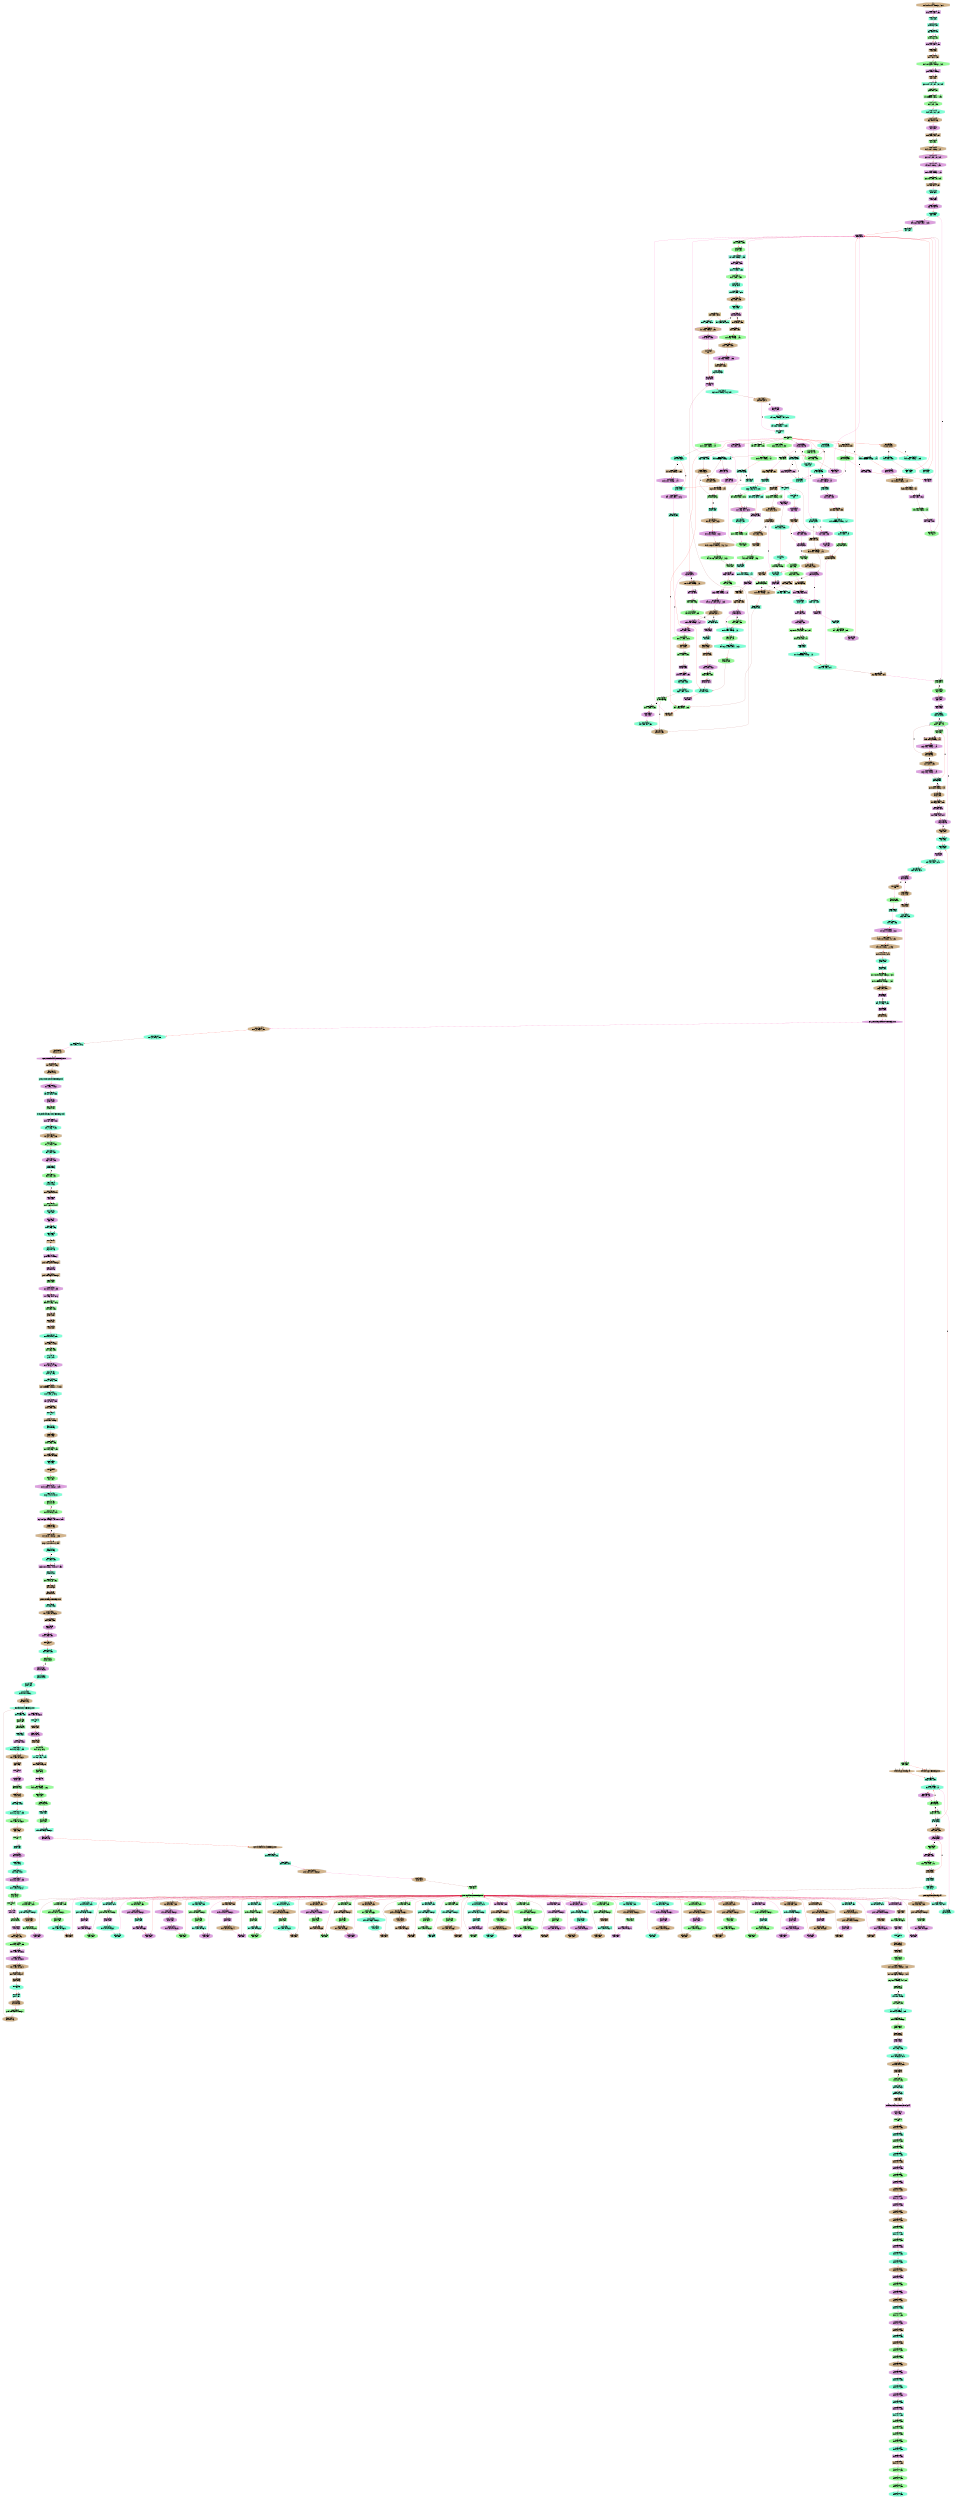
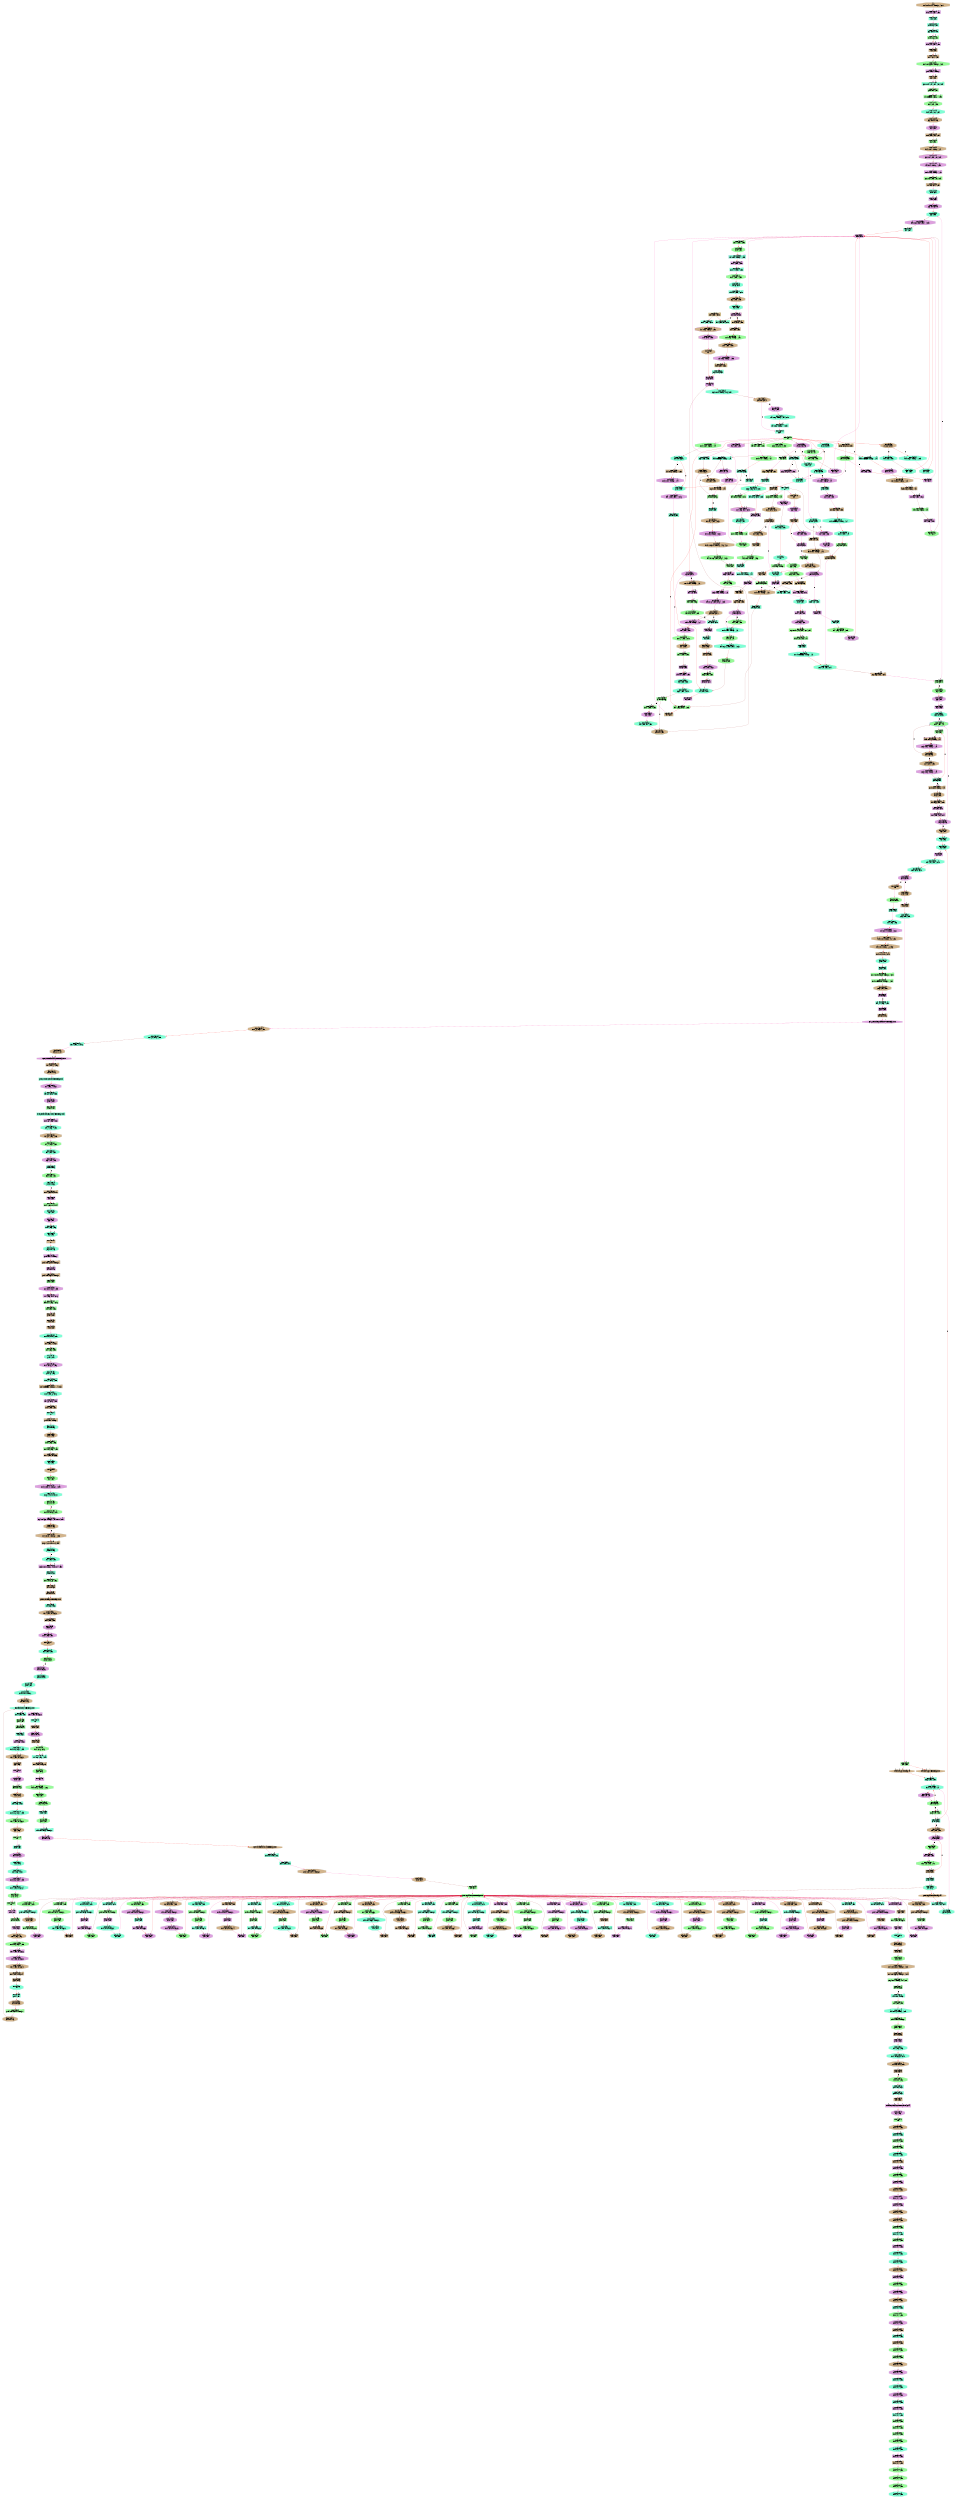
(794, 497) -> (794, 497)
